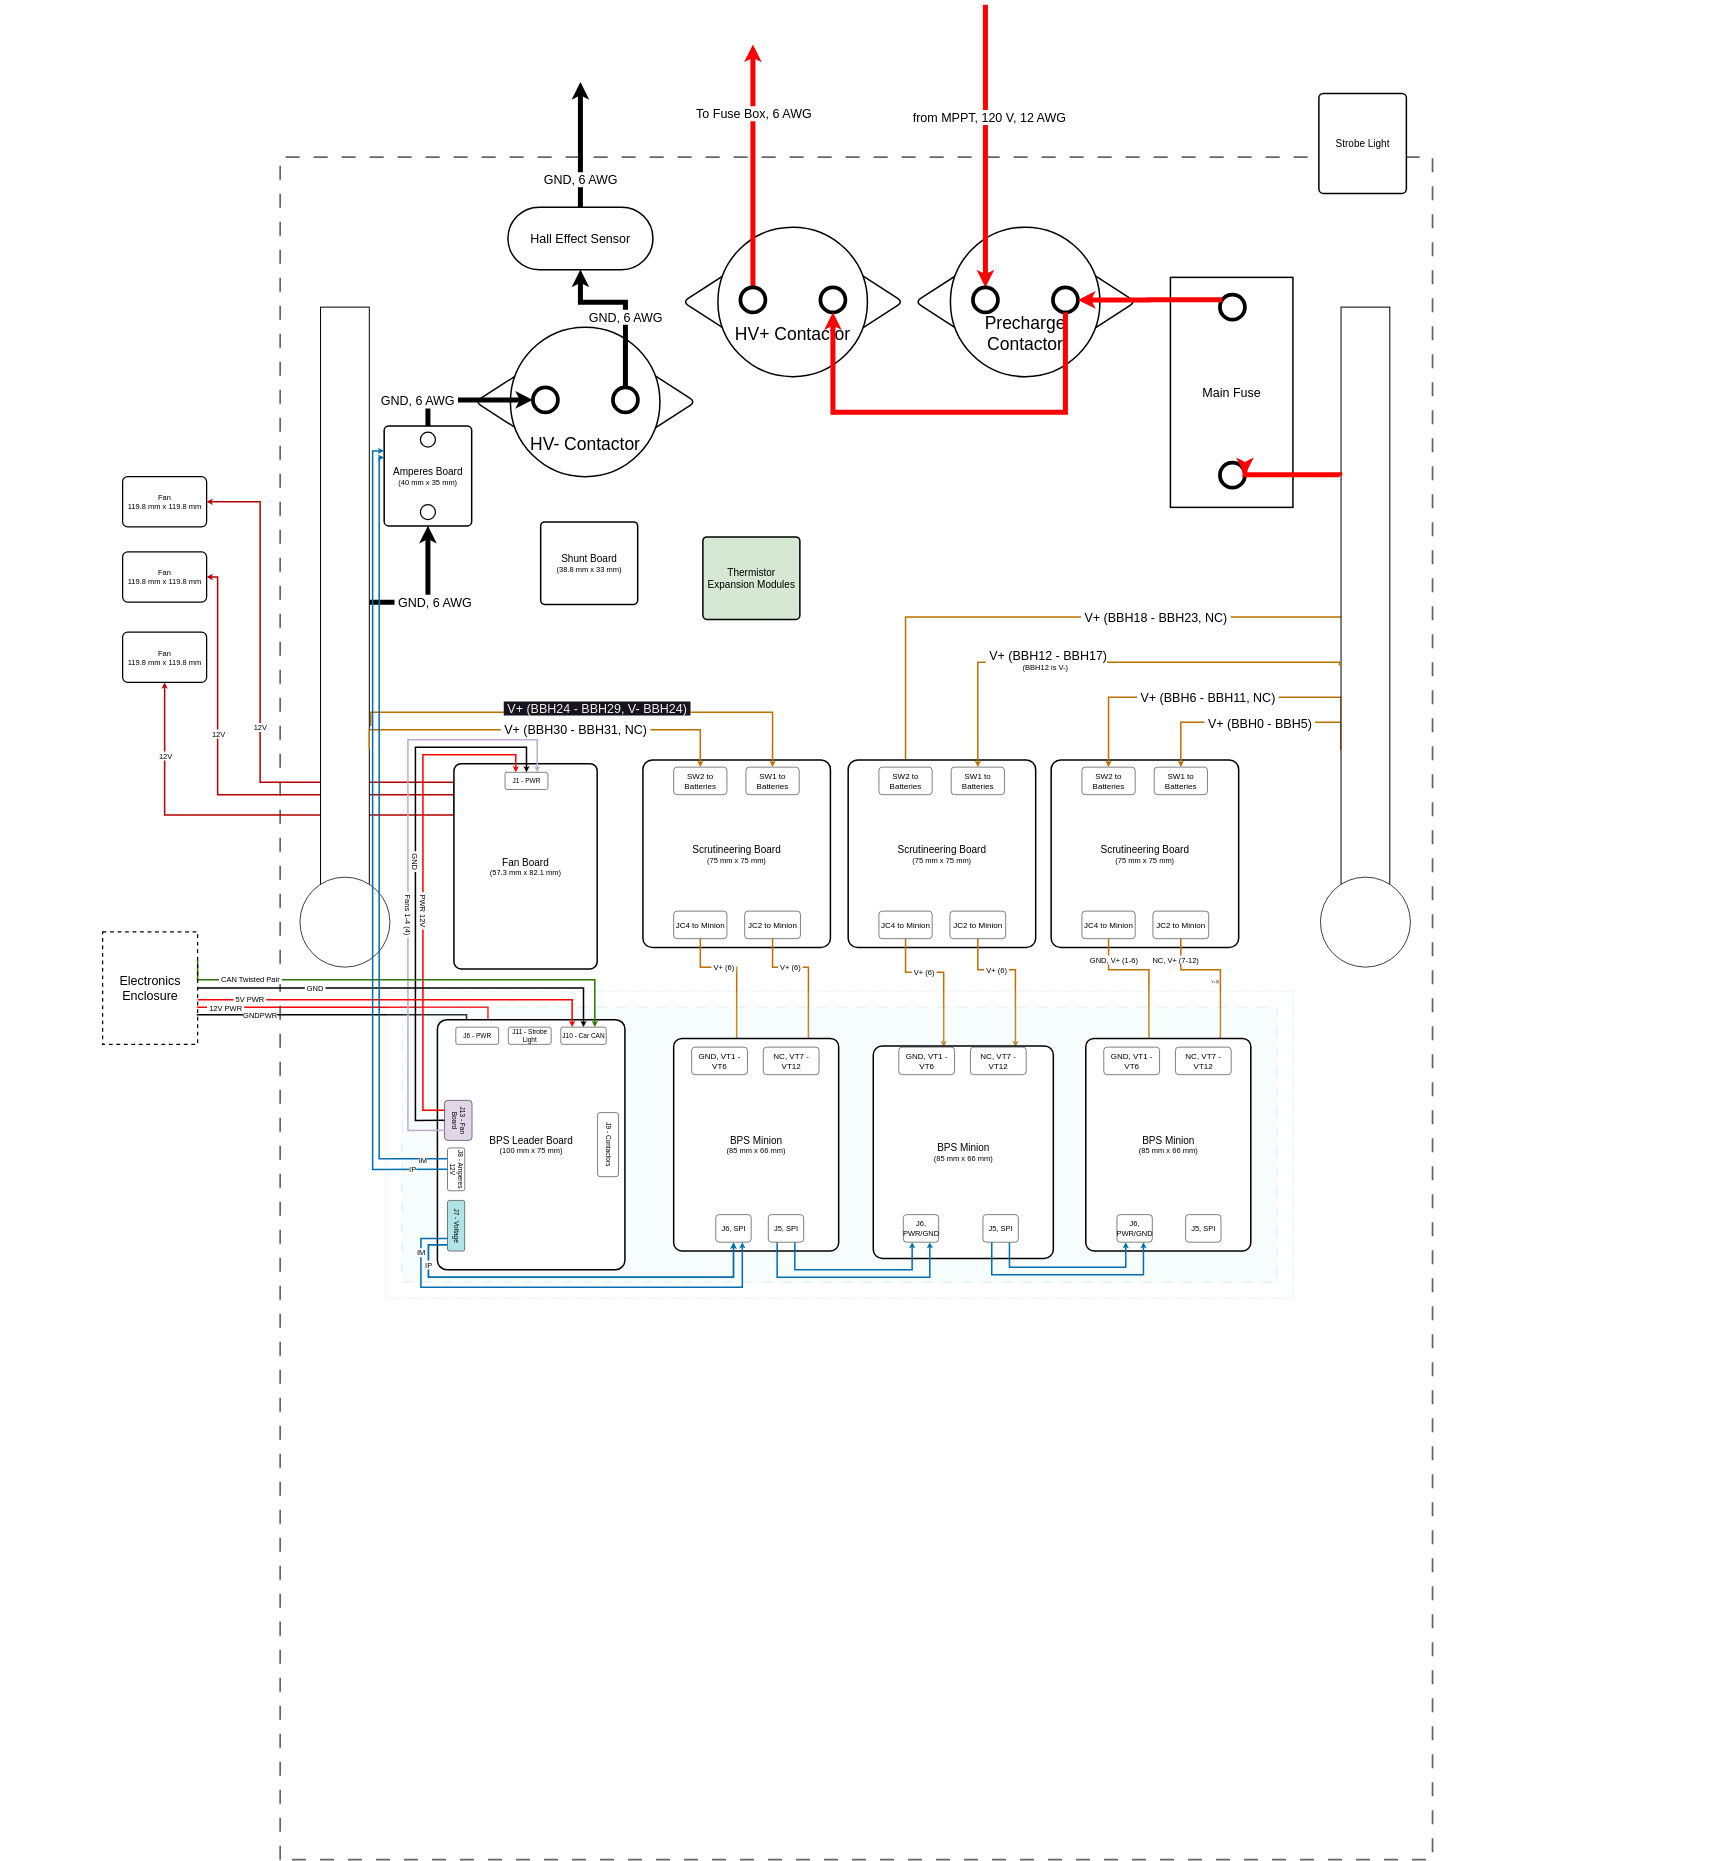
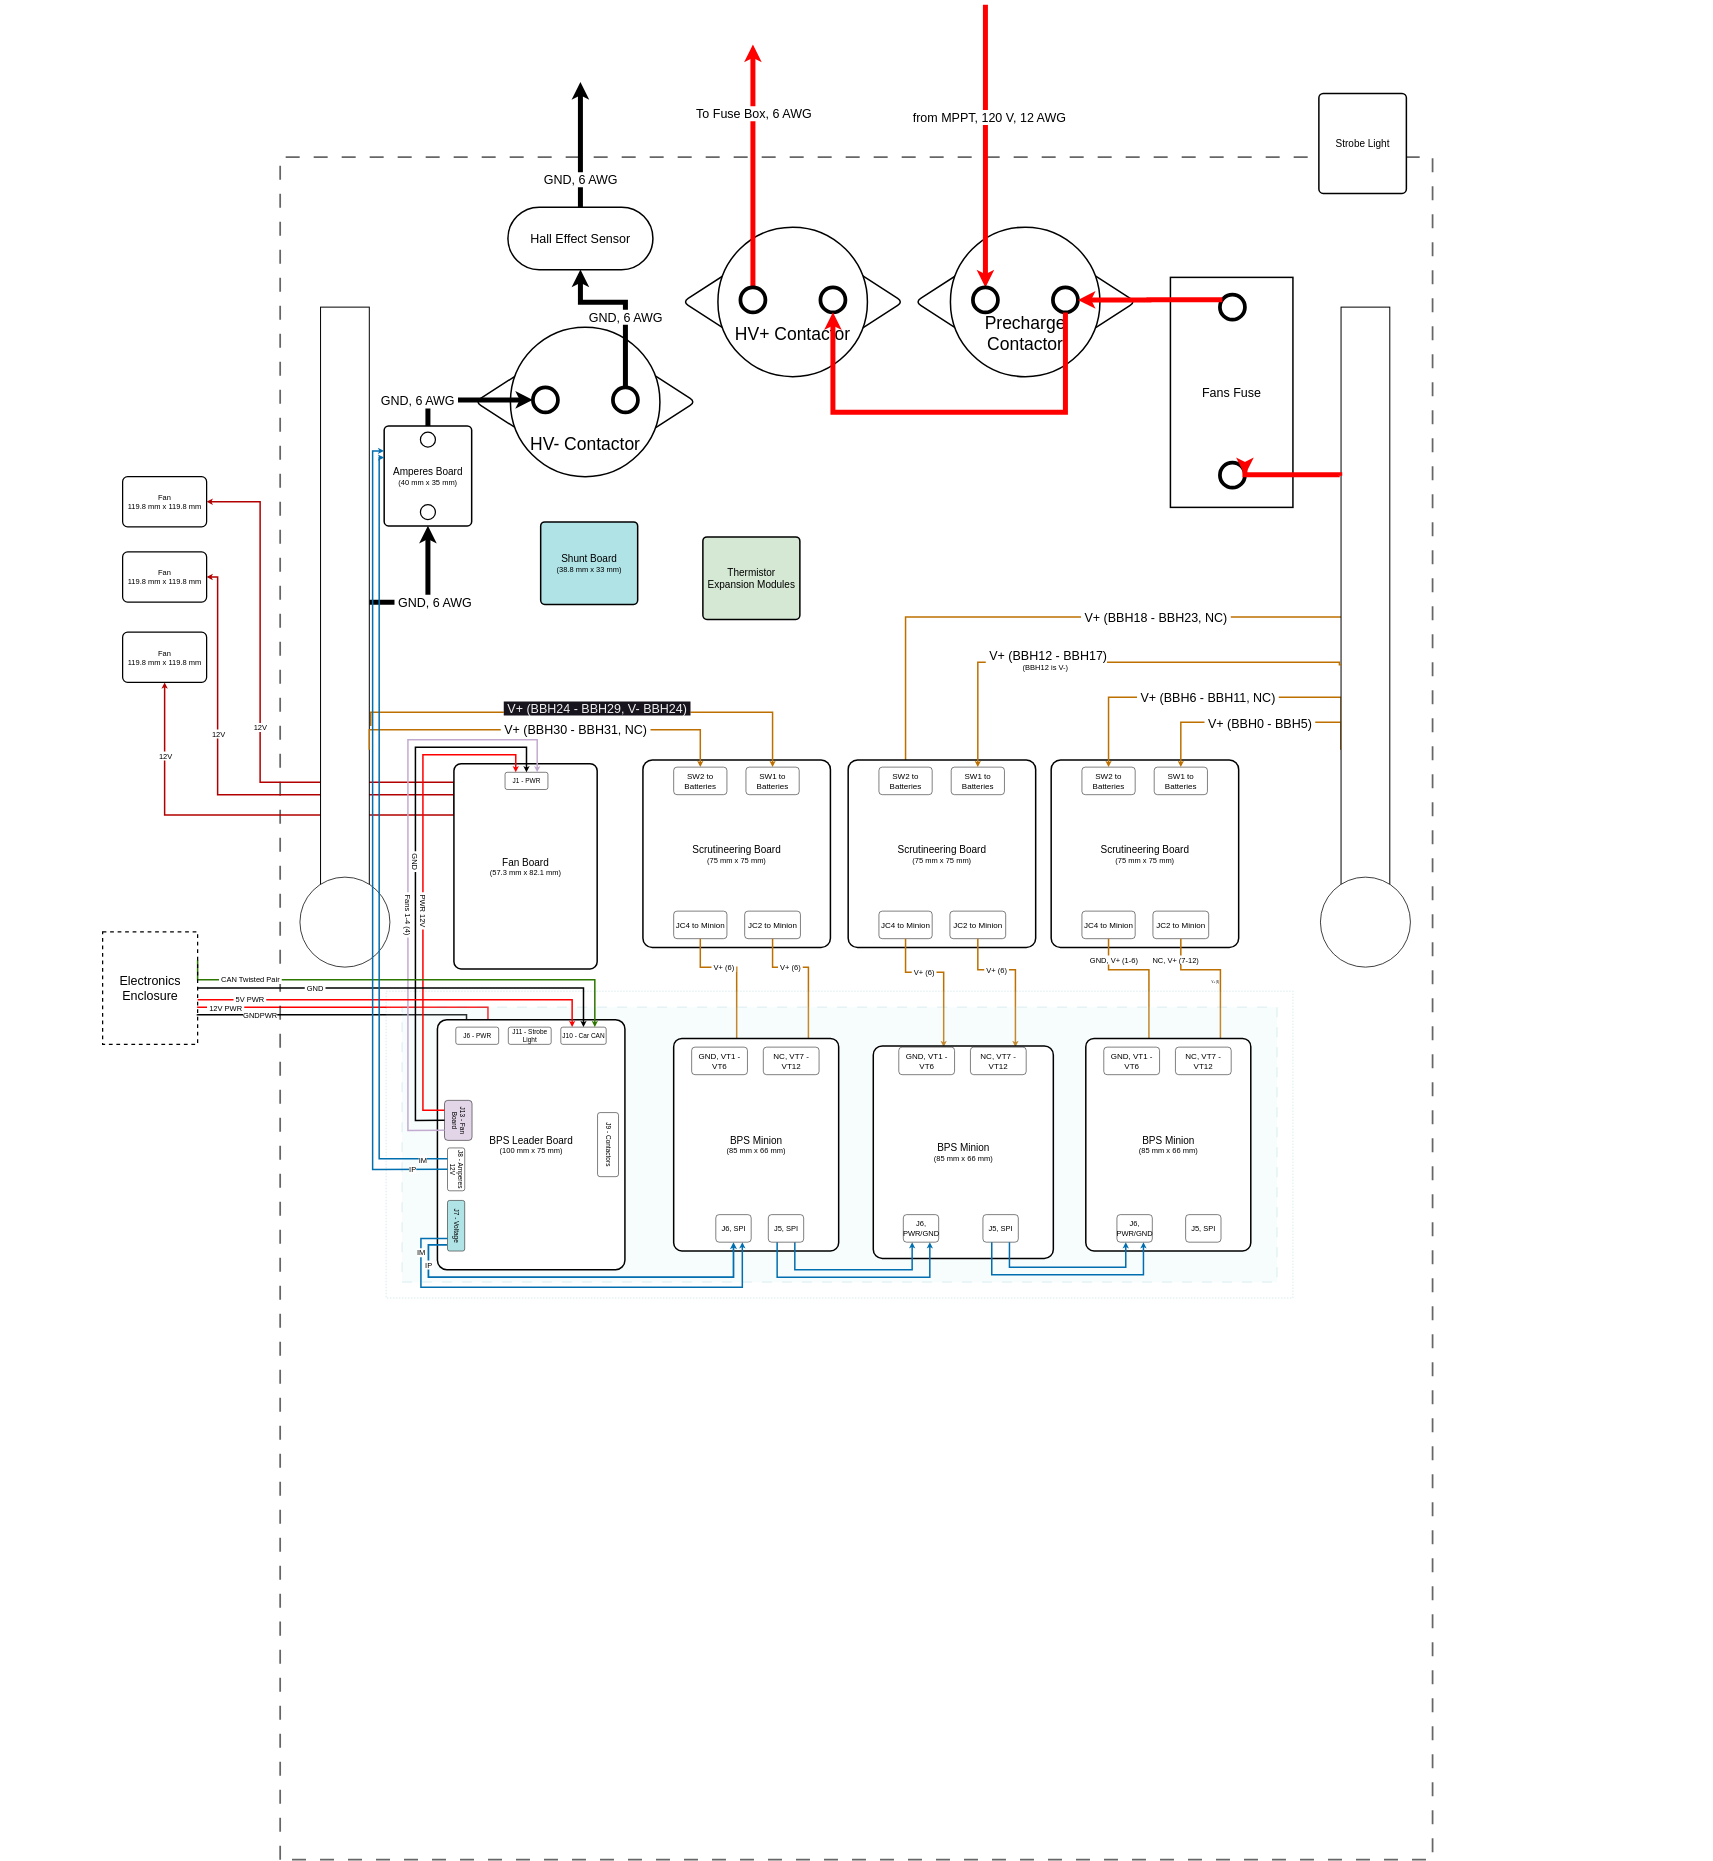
(1232, 392) -> (1232, 392)
(589, 563) -> (589, 563)
